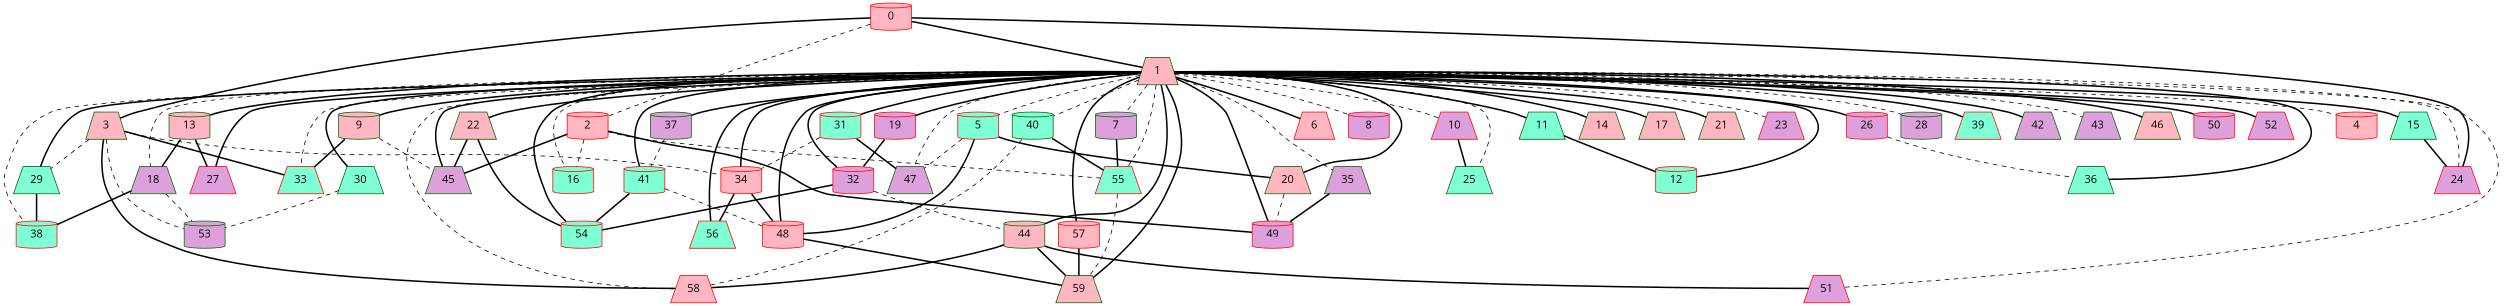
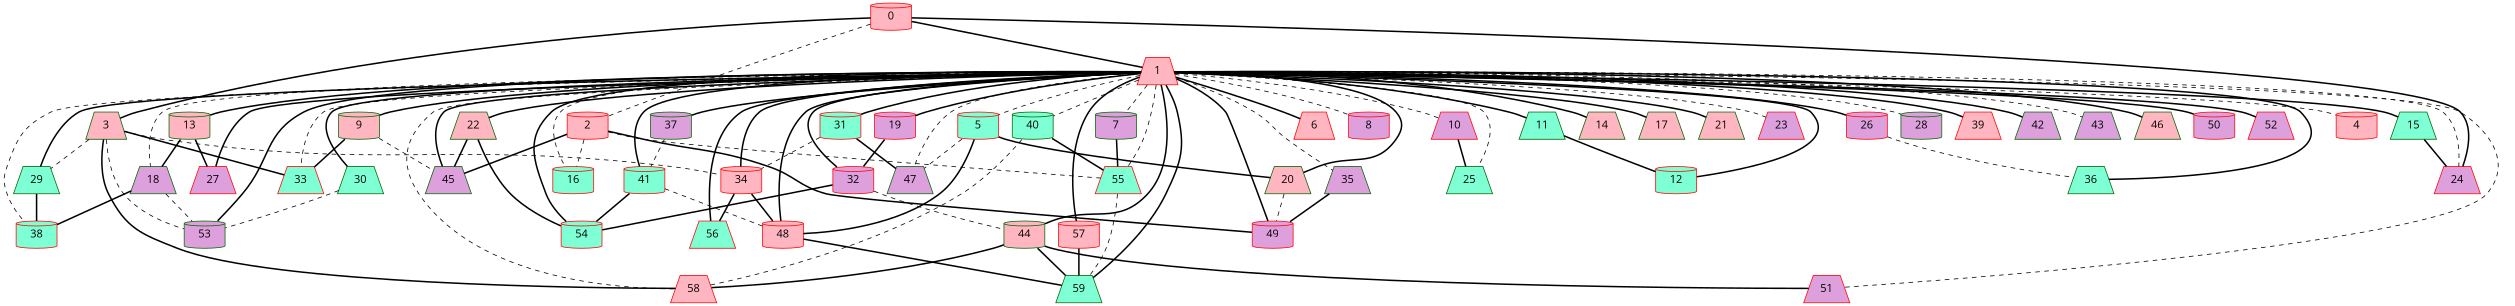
(1158, 71) -> (1158, 71)
none -> (651, 79)
(1978, 126) -> (1978, 126)
(1079, 289) -> (1079, 289)
